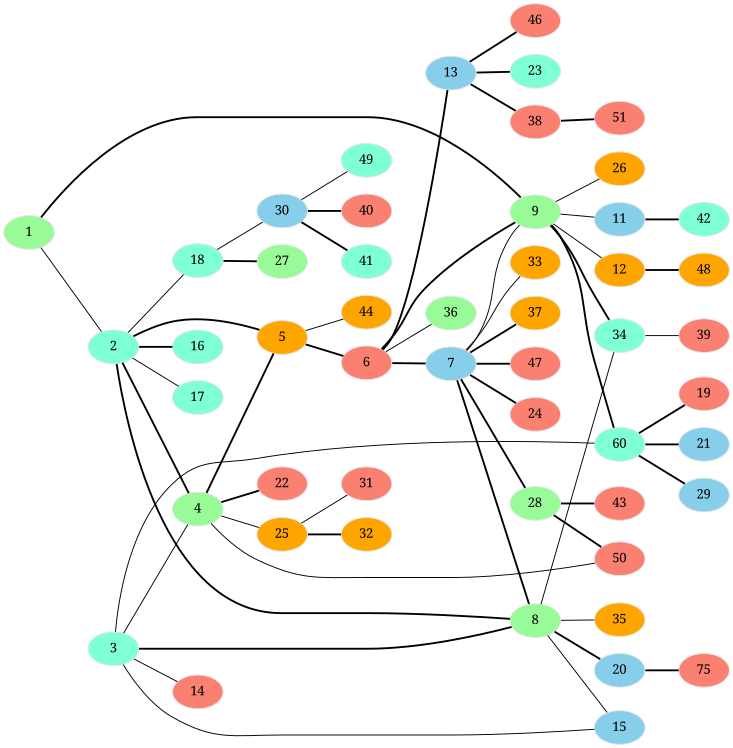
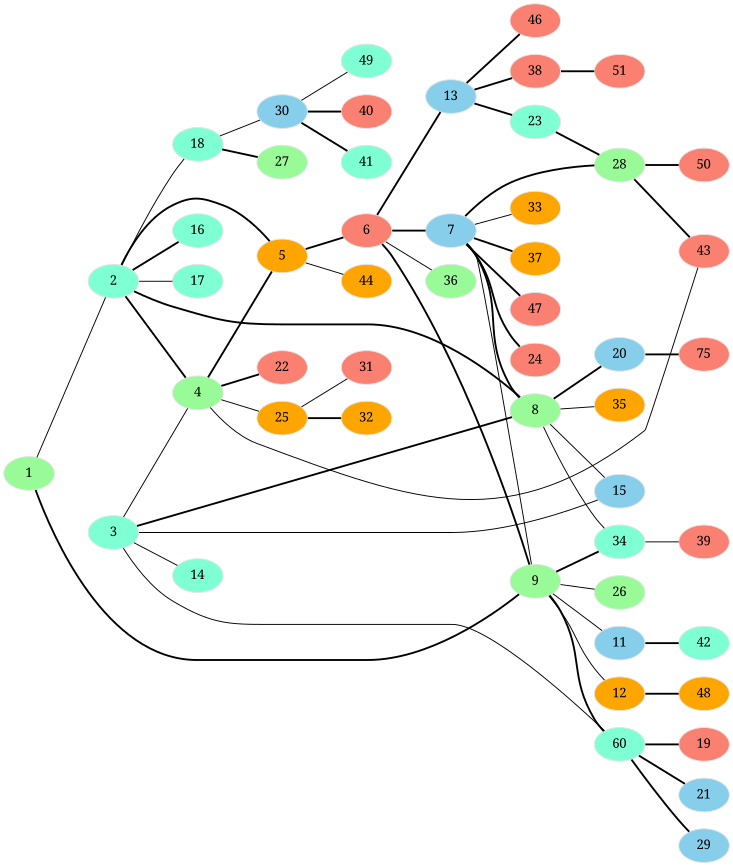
none -> (578, 143)
(620, 169) -> (620, 592)
(396, 578) -> (495, 498)
(198, 692) -> (198, 576)
